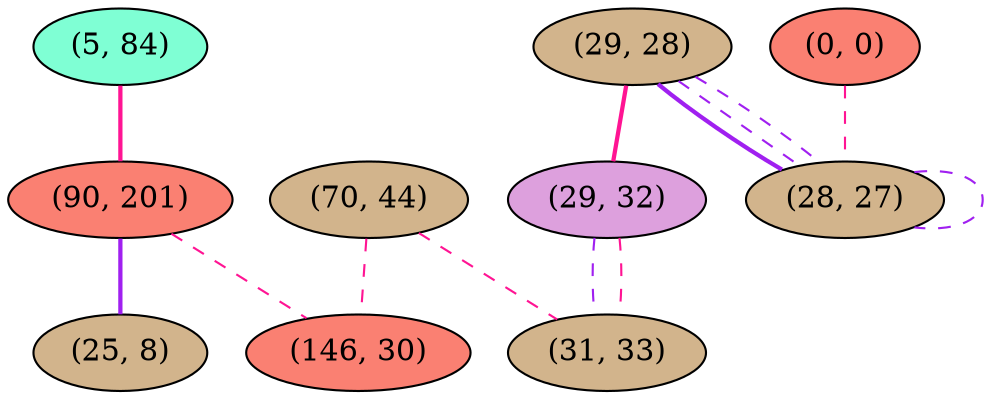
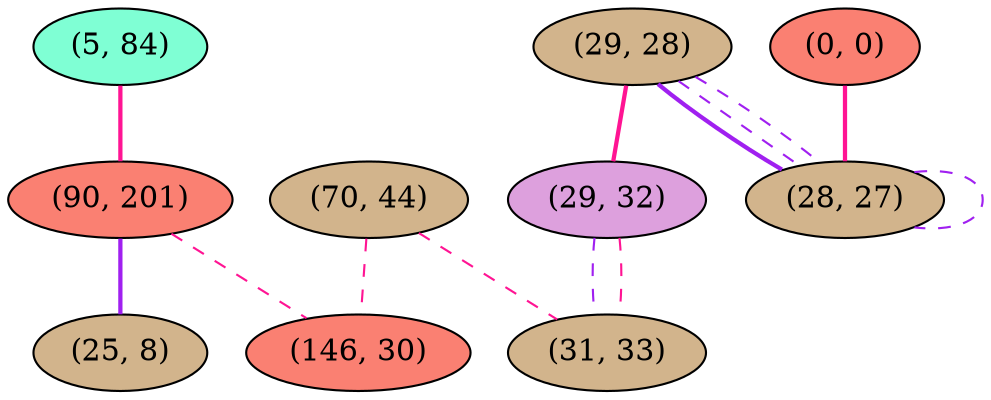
(845, 123) -> (845, 123)
